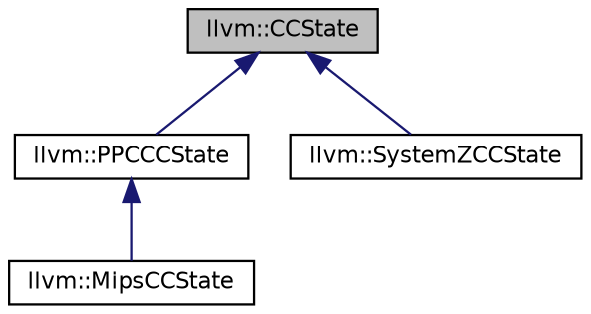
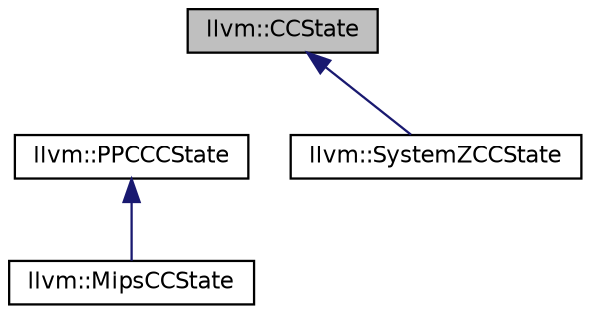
(198, 101) -> none
